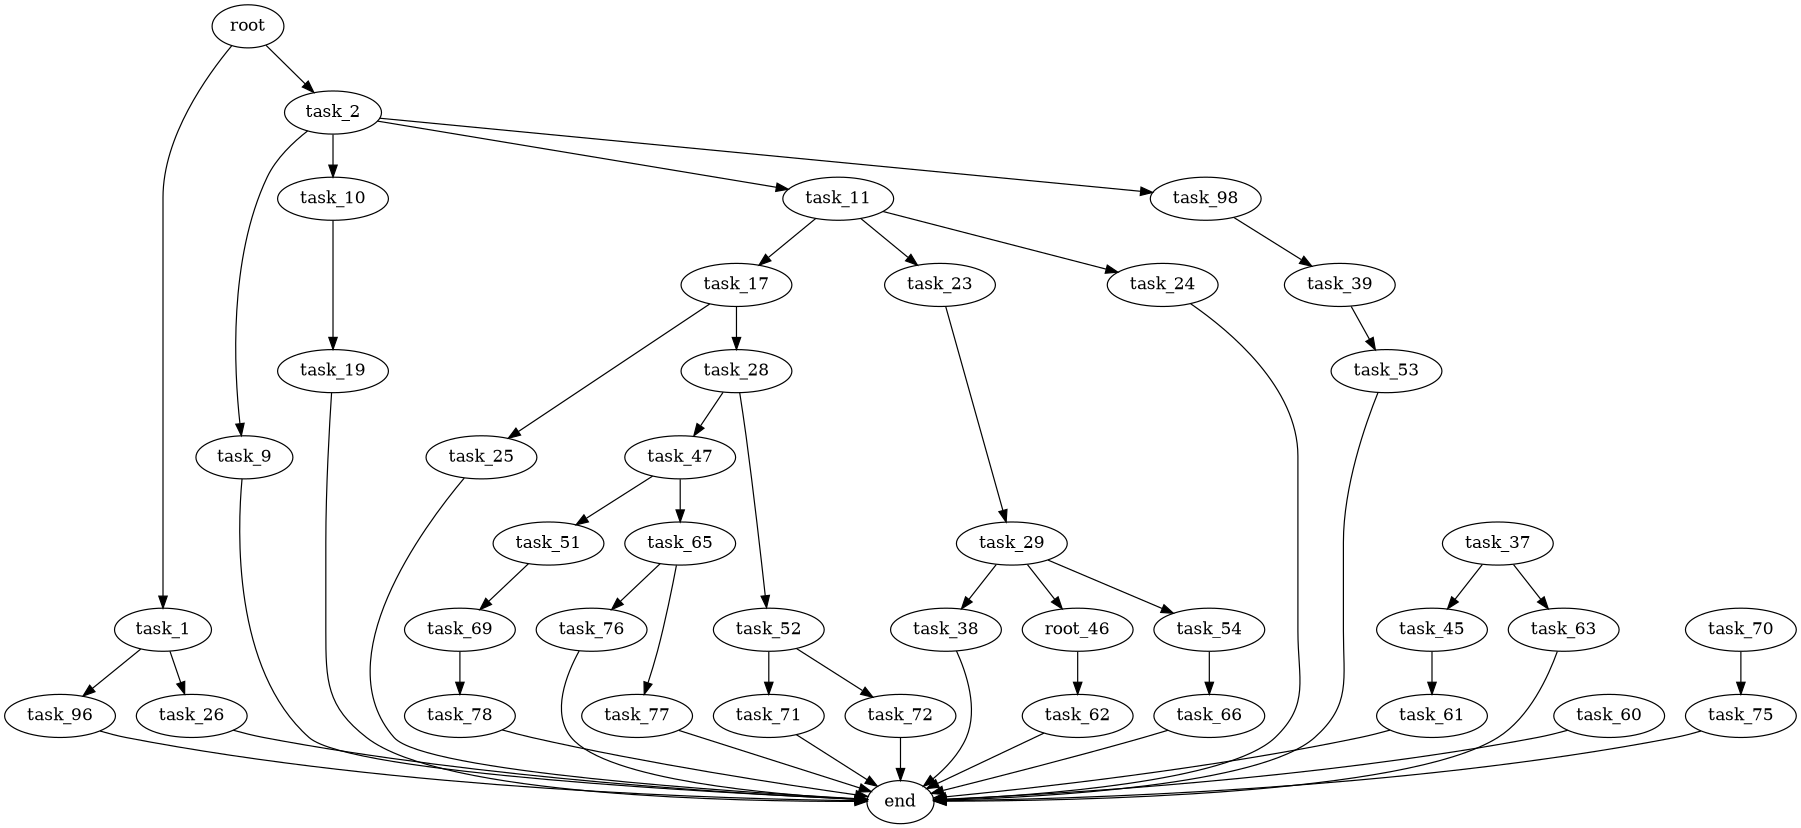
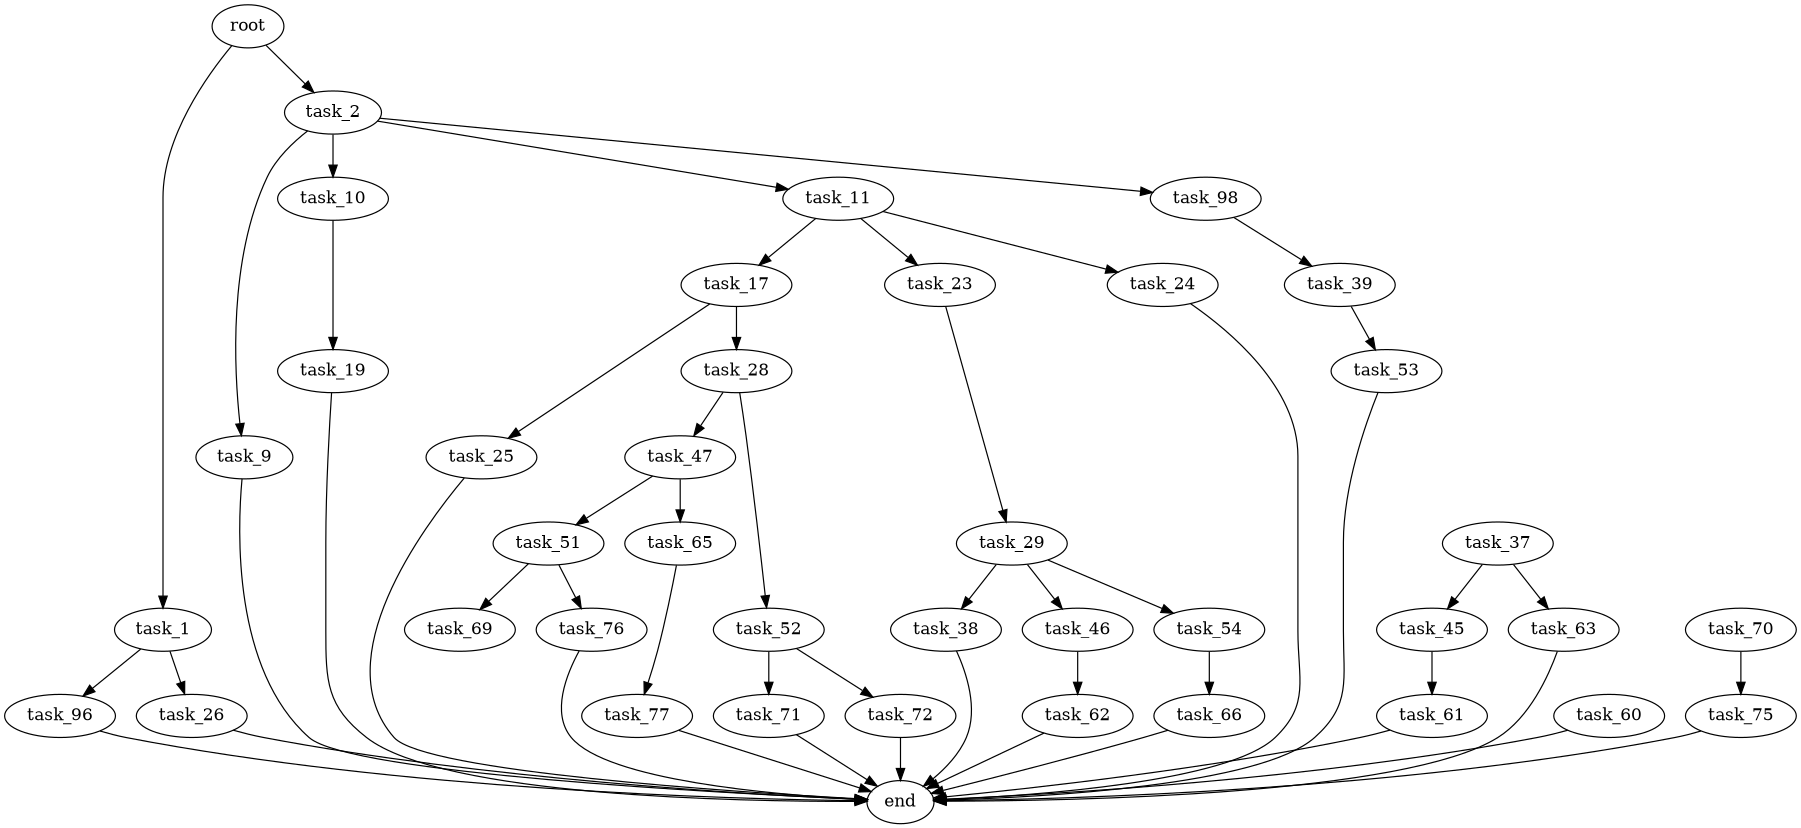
(640, 582) -> (567, 581)
(1078, 630) -> (1078, 630)
(460, 716) -> none
